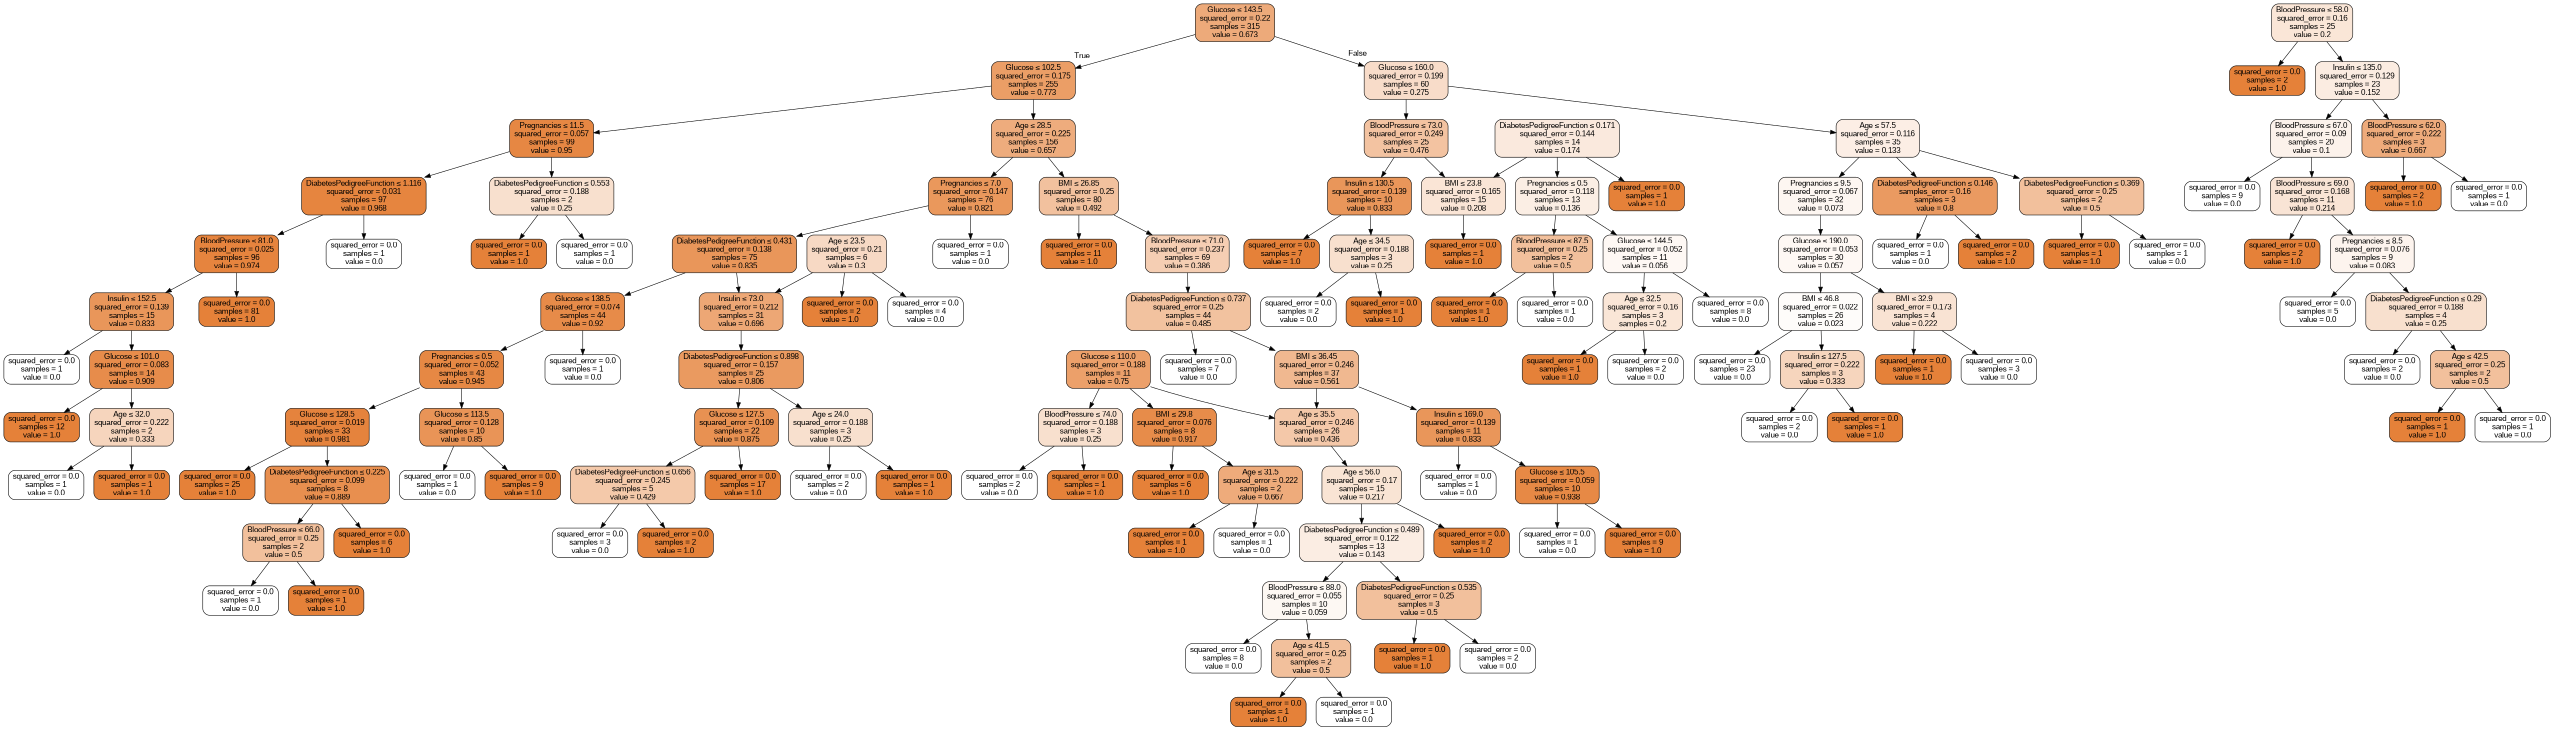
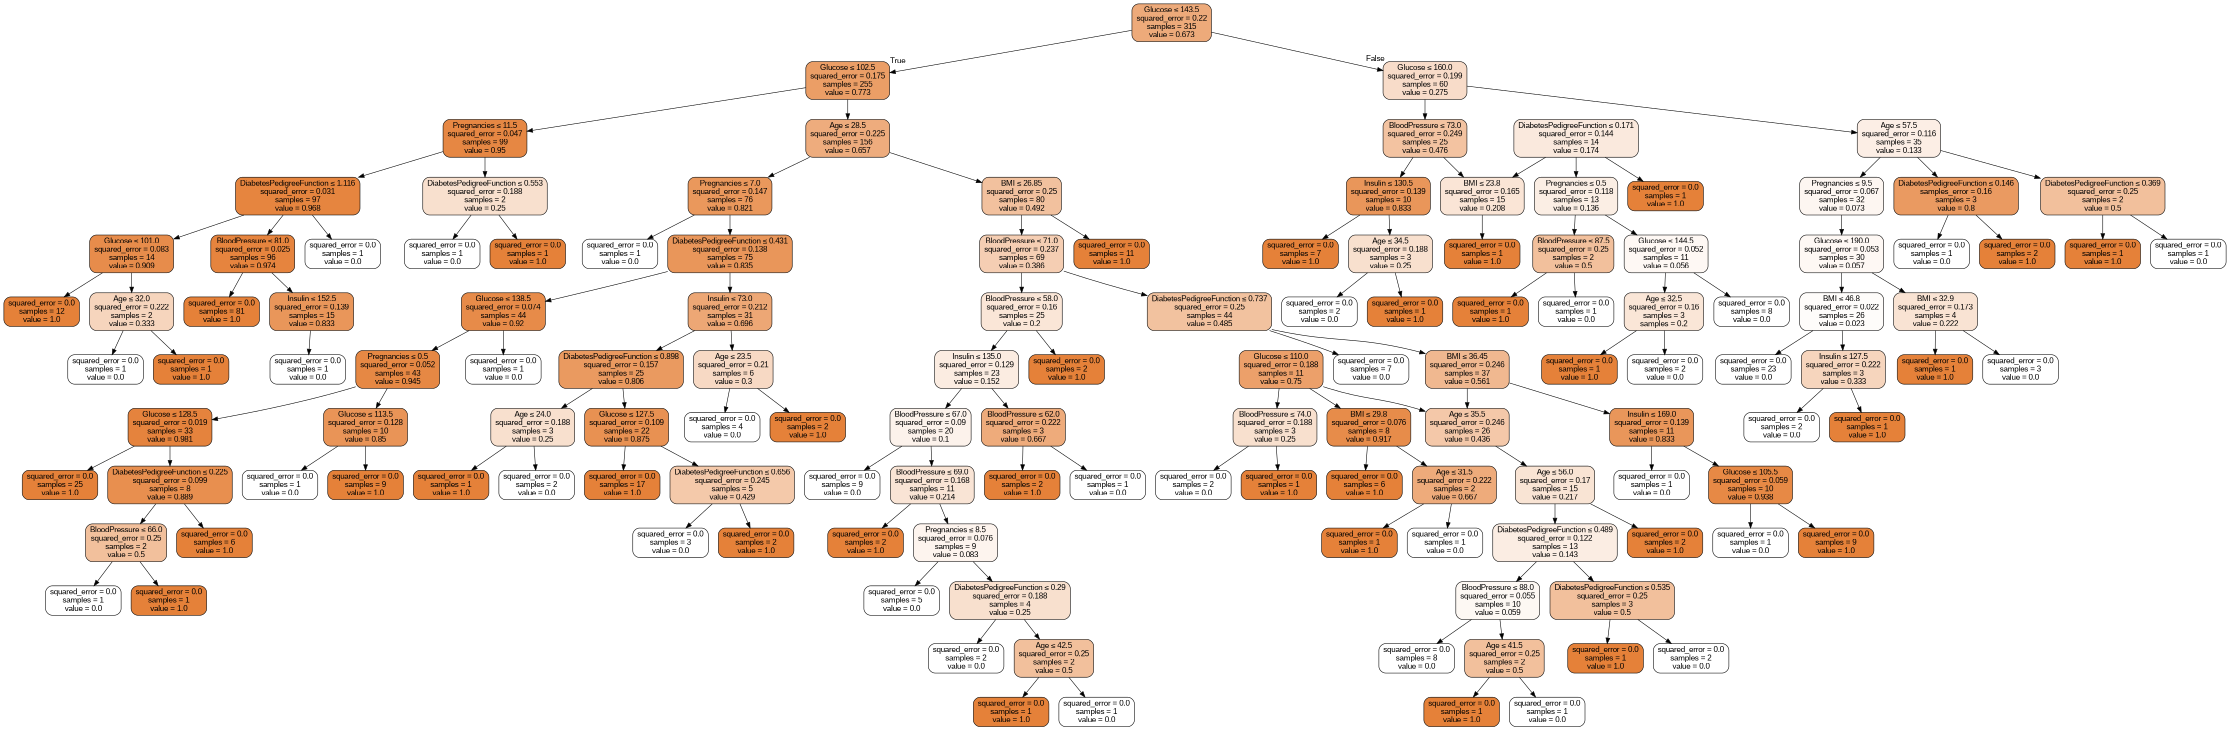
(552, 134) -> (485, 134)
none -> (1022, 280)
(796, 281) -> (731, 338)
(132, 338) -> (211, 226)
